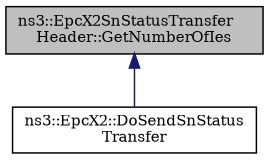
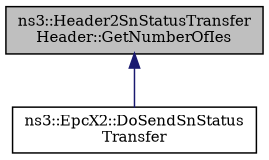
(134, 30) -> (134, 30)
